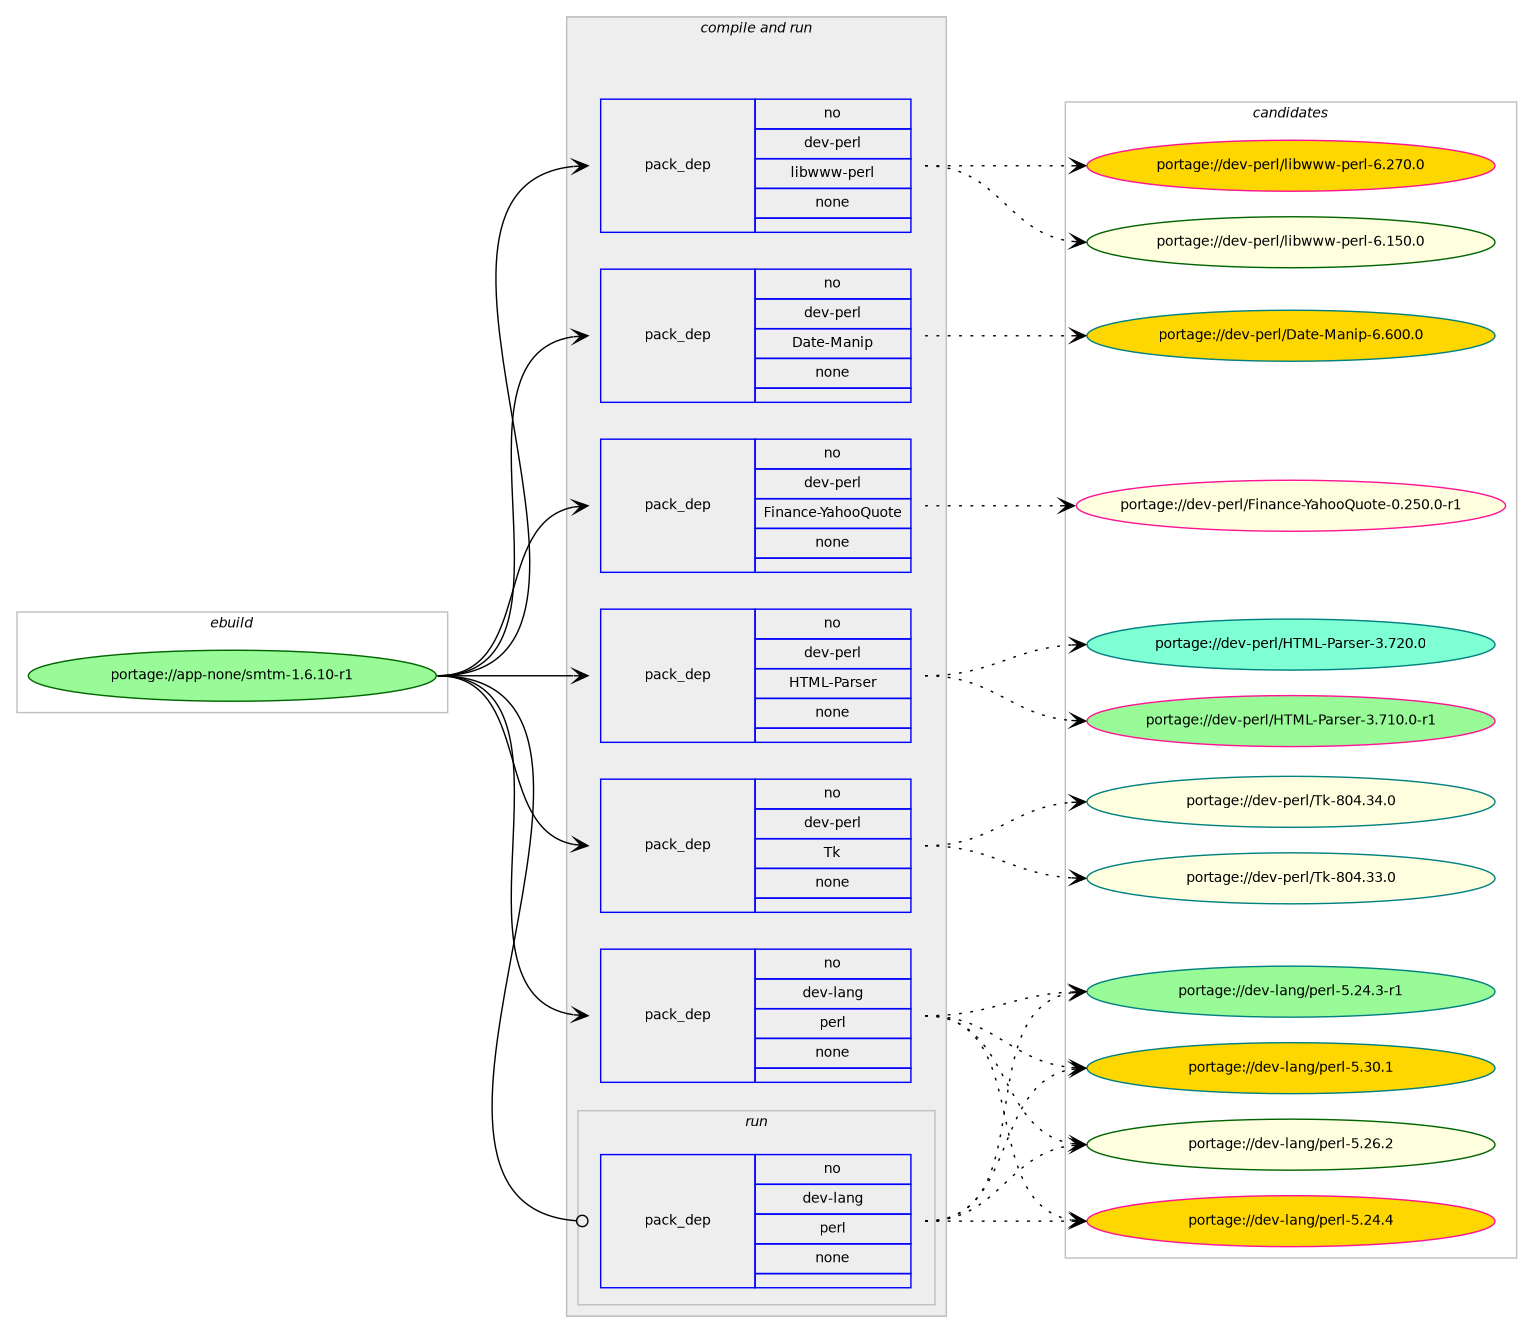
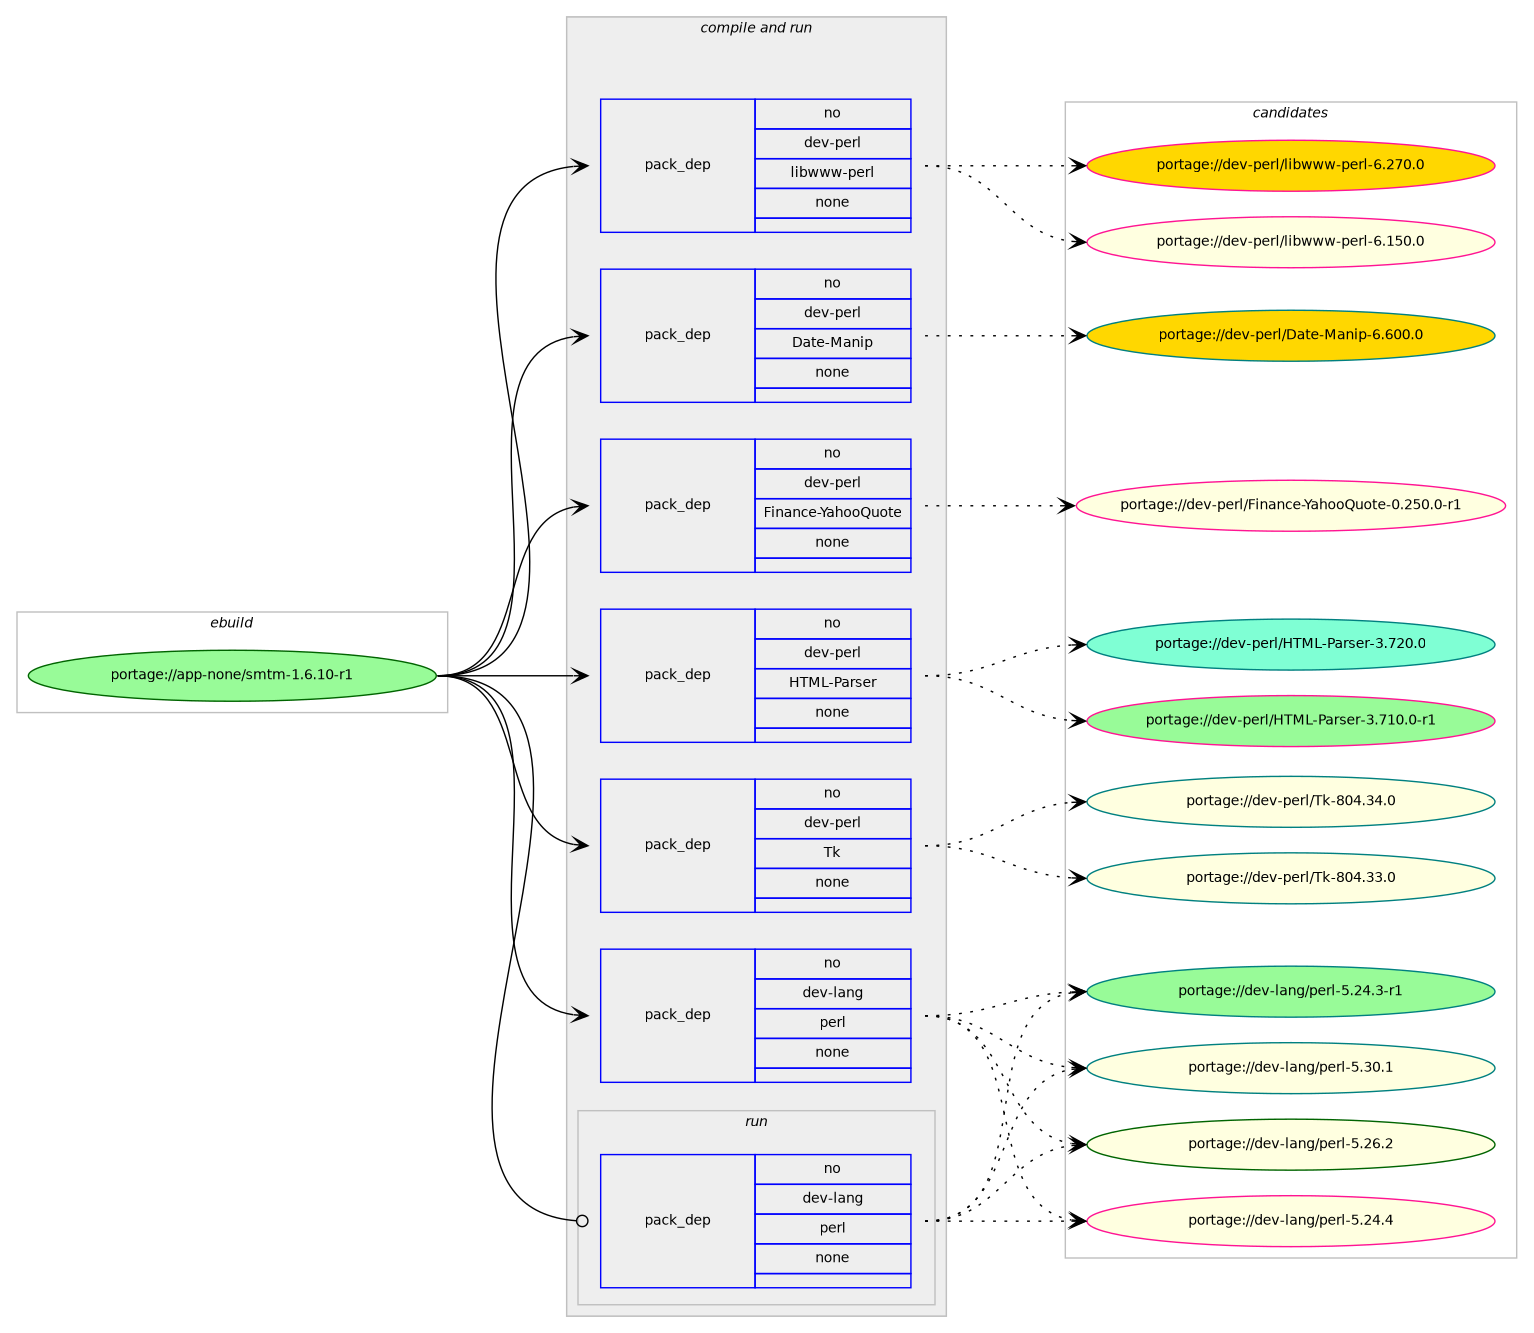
(1291, 242) -> (1291, 242)
(1291, 1068) -> (1291, 1068)
(1291, 1221) -> (1291, 1221)
